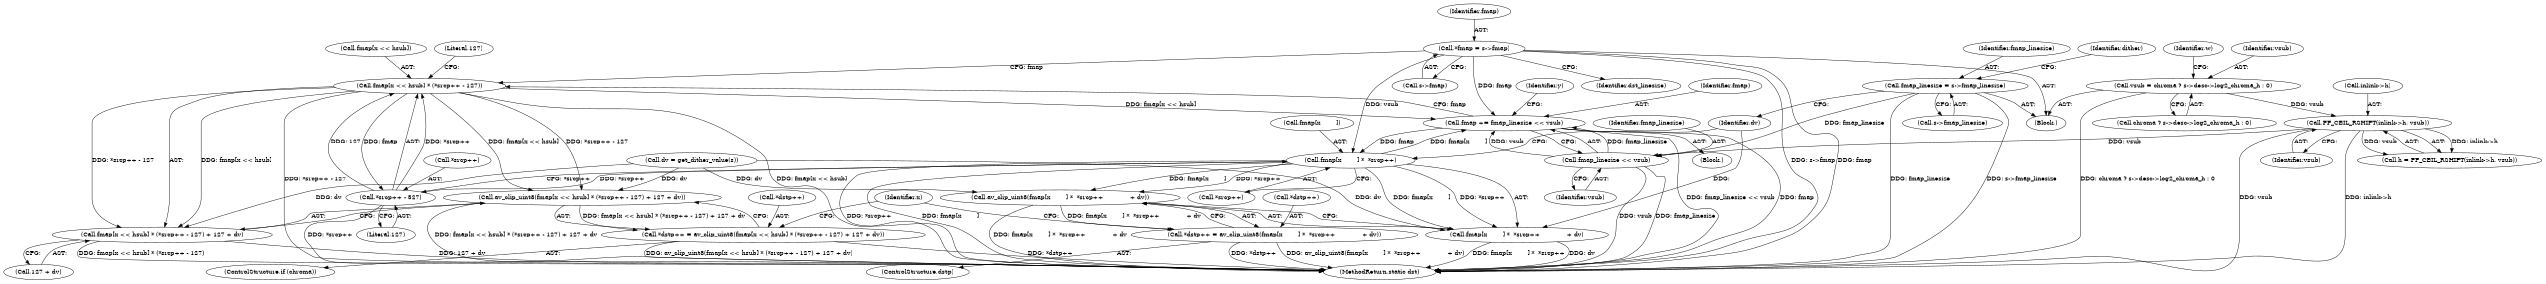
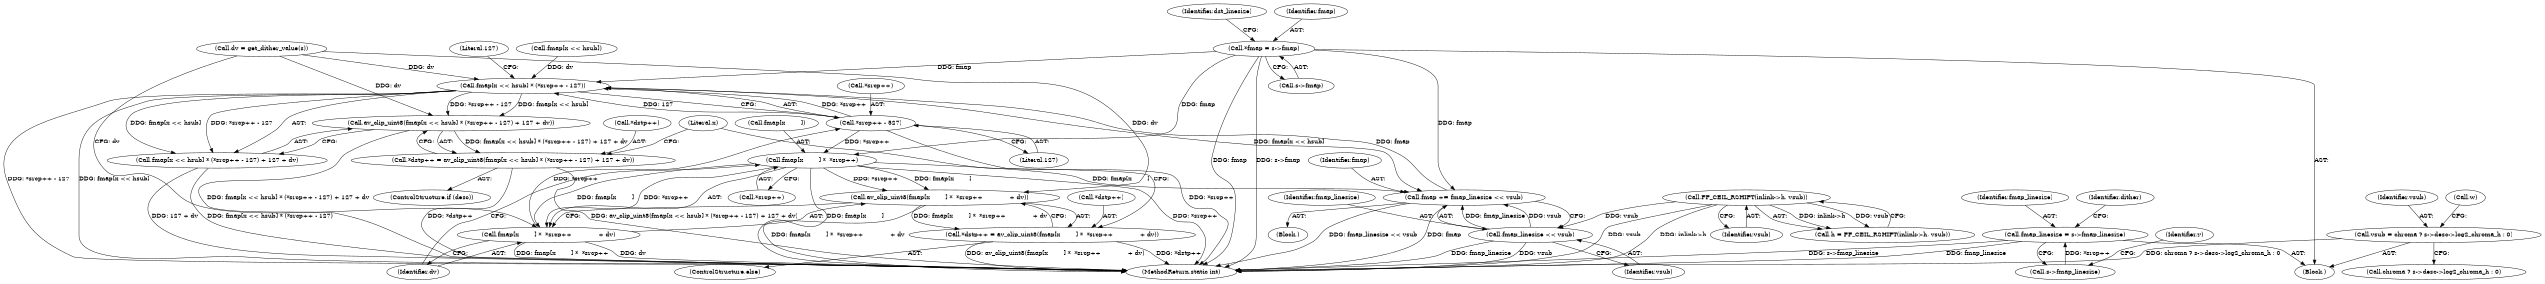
(2193, 49) -> (2466, 198)
(409, 67) -> (560, 67)
(1027, 67) -> (954, 67)
(1551, 67) -> (1239, 29)
(2368, 86) -> none
(1822, 100) -> (459, 248)
(1526, 103) -> (2127, 249)
(2279, 104) -> none
(1382, 105) -> (1198, 105)
(1450, 105) -> (1393, 142)
(1962, 105) -> (2088, 253)
(2189, 107) -> none
(1789, 127) -> none
(1401, 133) -> none
(381, 142) -> (750, 105)
(2413, 142) -> (1899, 216)
(855, 168) -> (691, 166)
(568, 179) -> (867, 142)
(1723, 179) -> (500, 253)
(431, 183) -> (388, 67)
(904, 198) -> (703, 123)
(1368, 198) -> (107, 142)
(39, 272) -> none
(270, 272) -> (432, 198)
(918, 272) -> (725, 272)
(1380, 272) -> (1181, 272)
